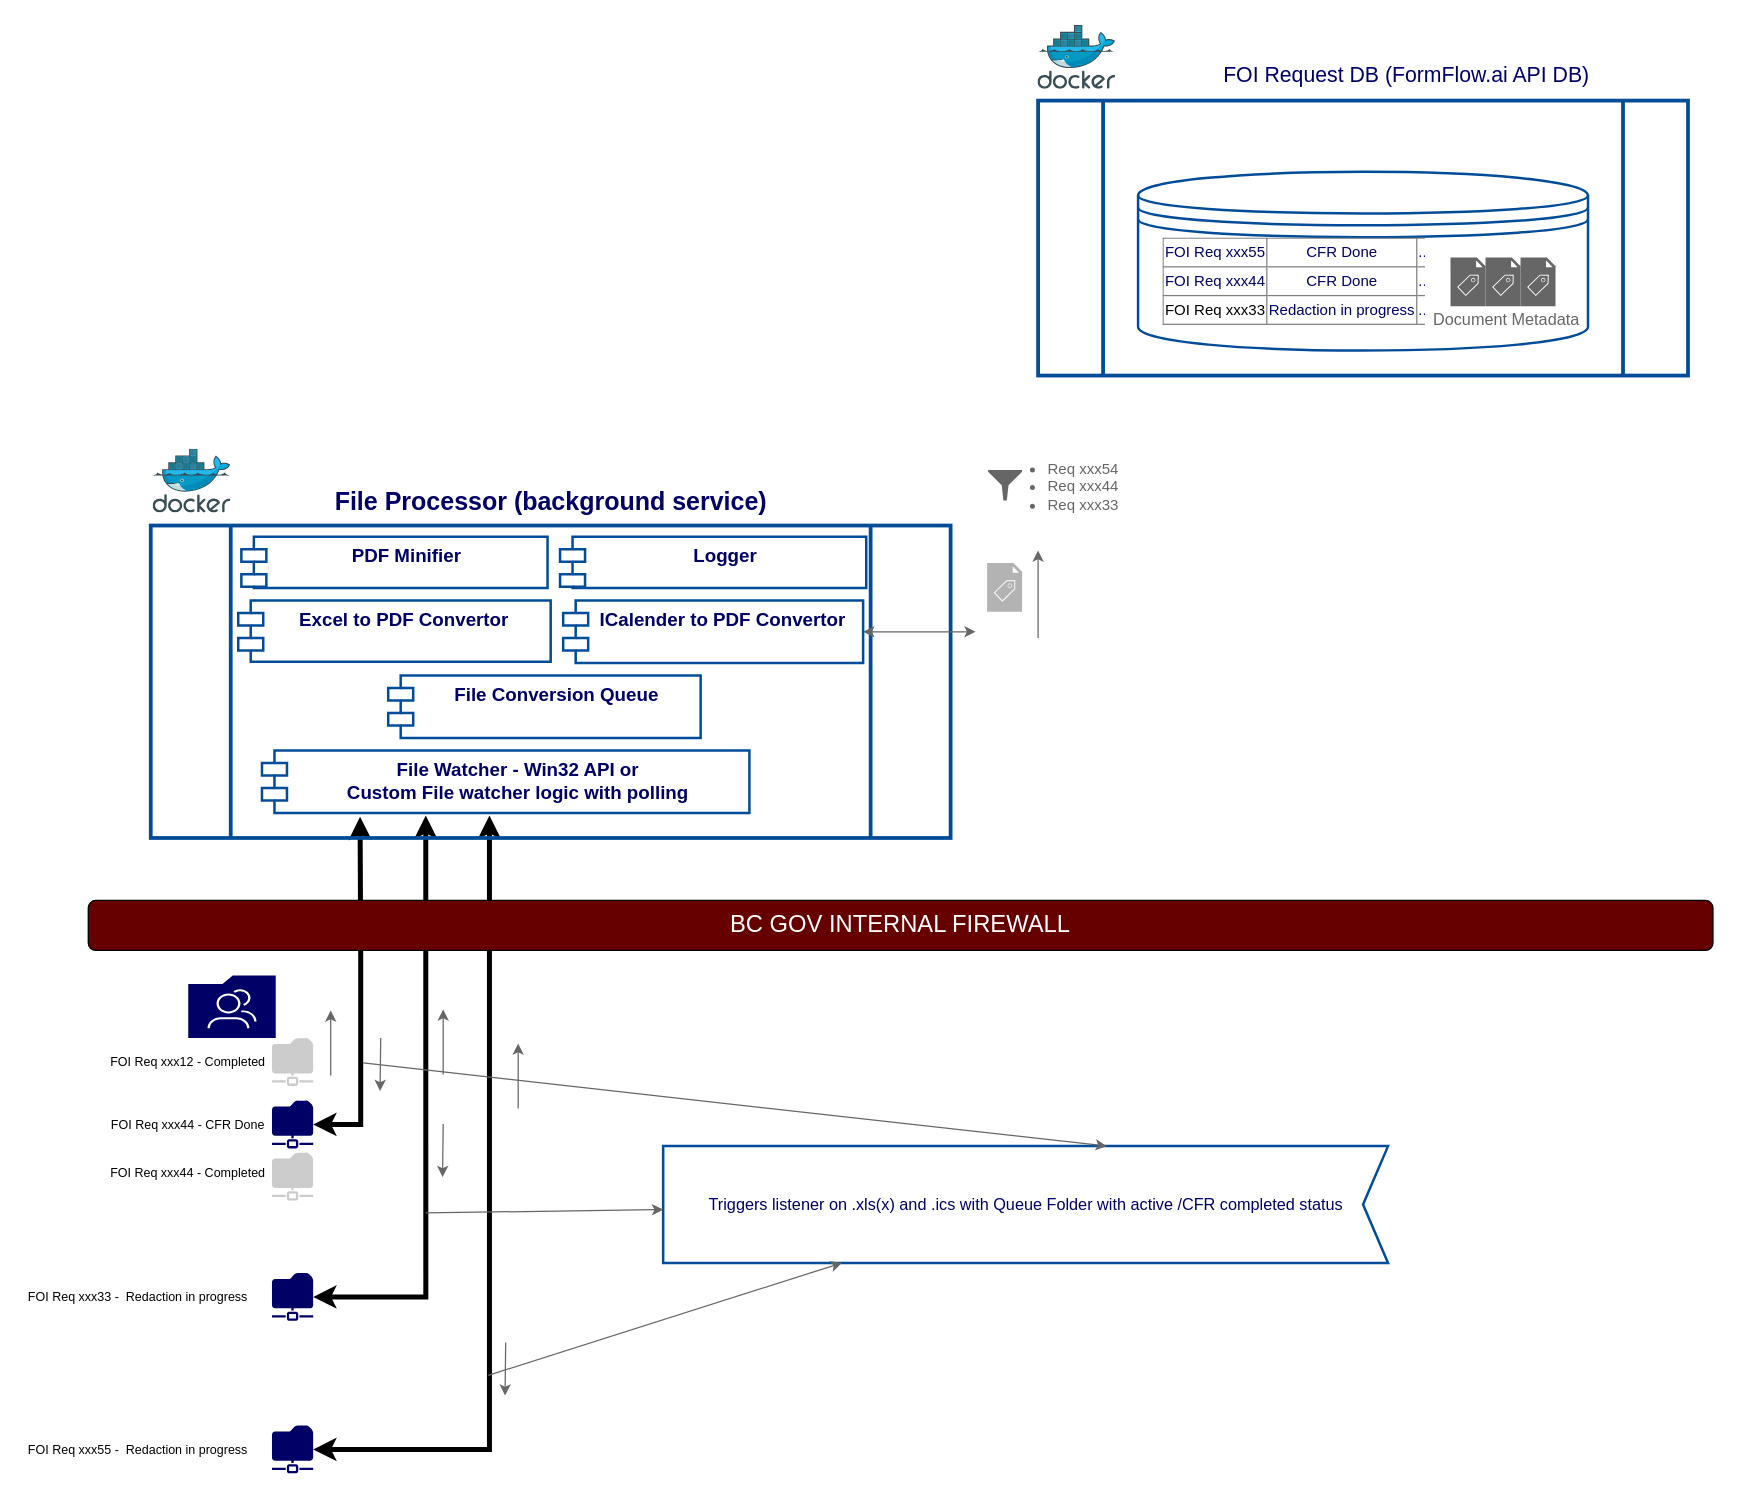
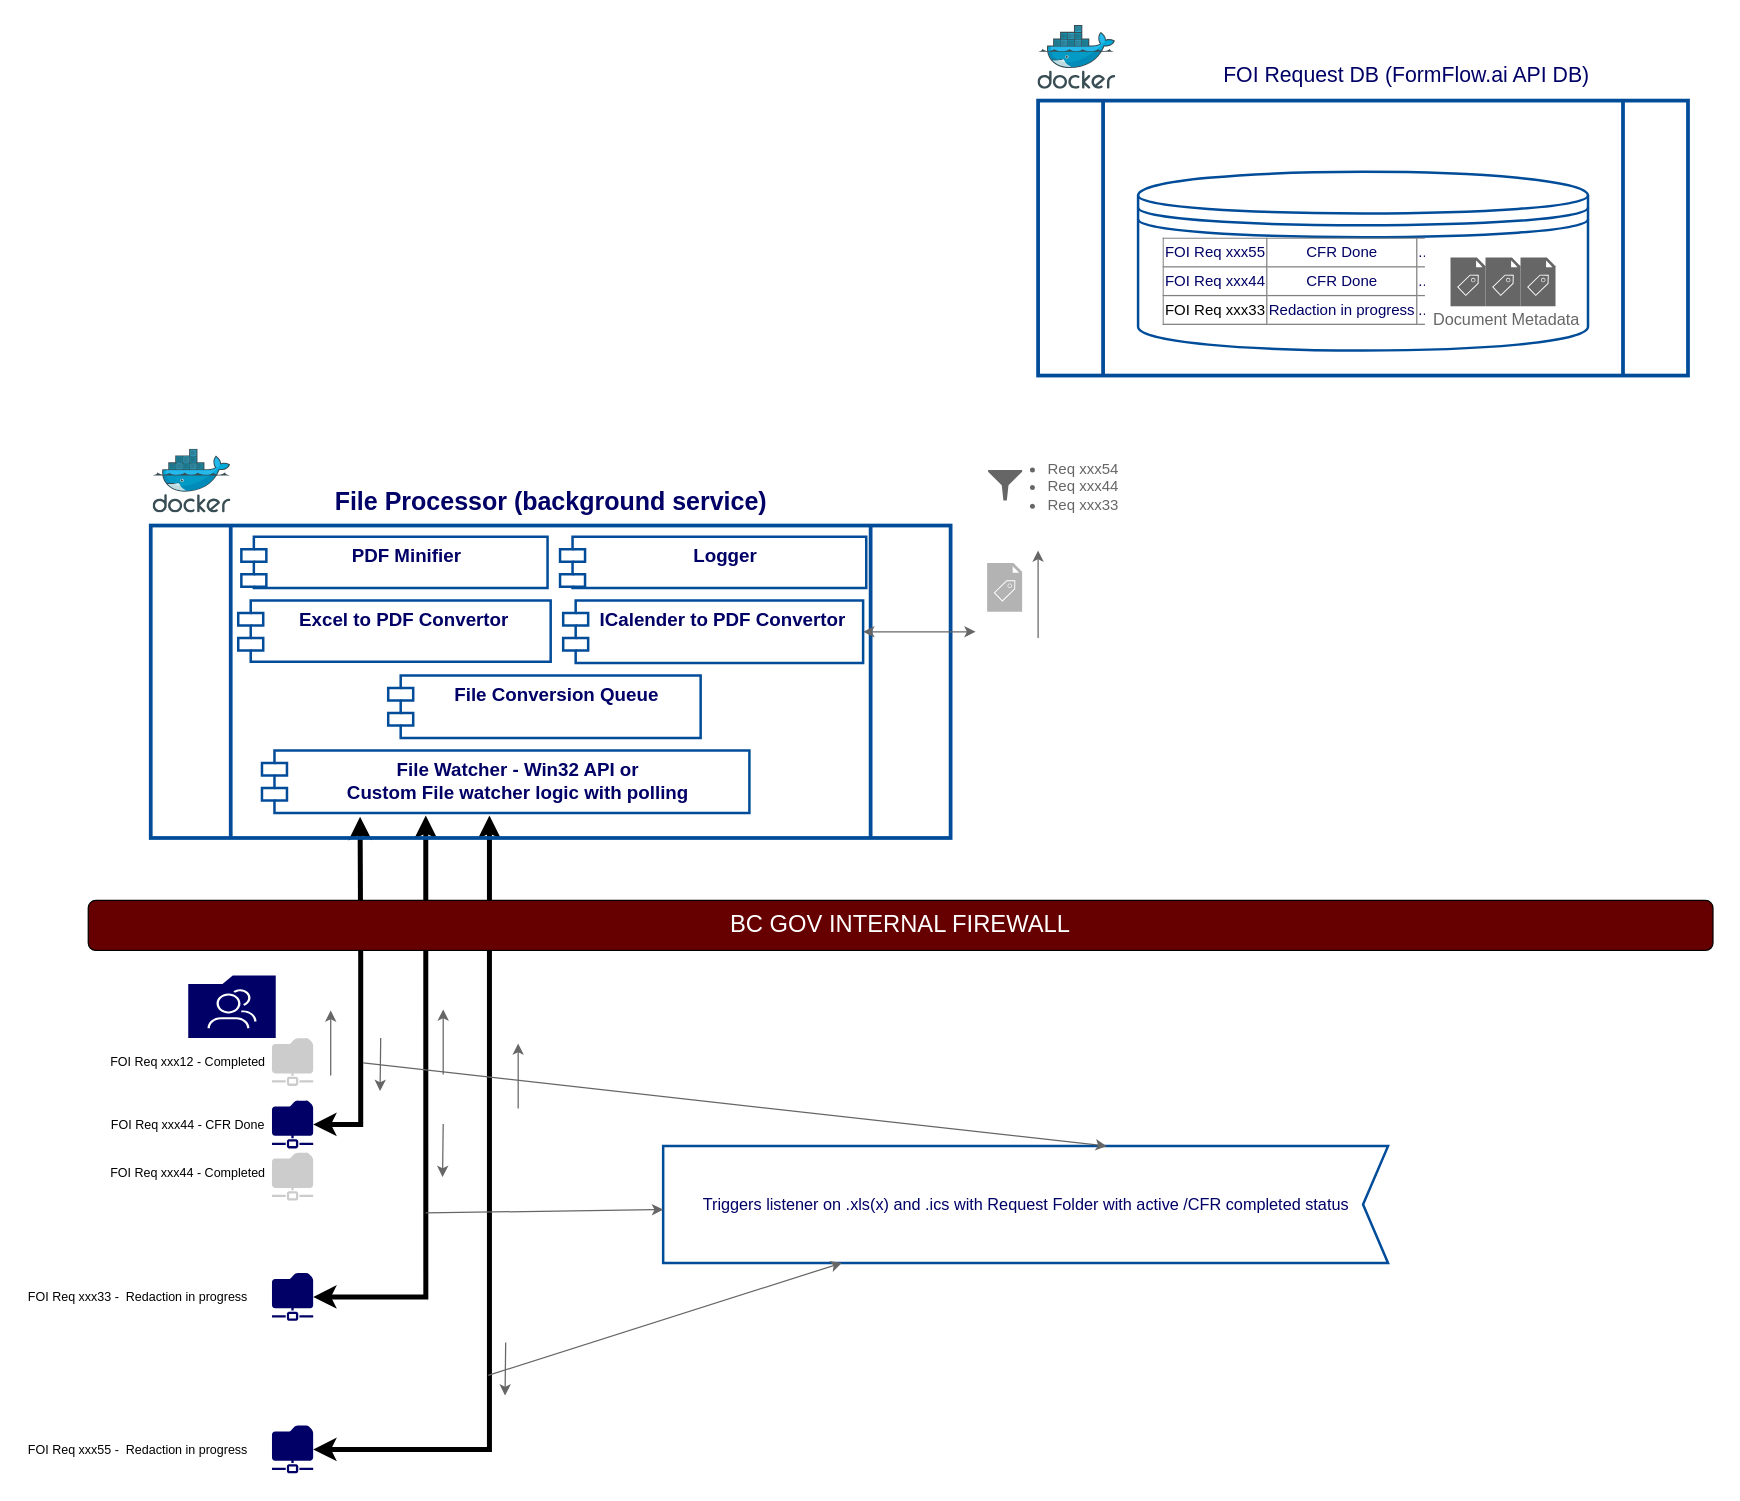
(1026, 1204) -> (1026, 1204)
